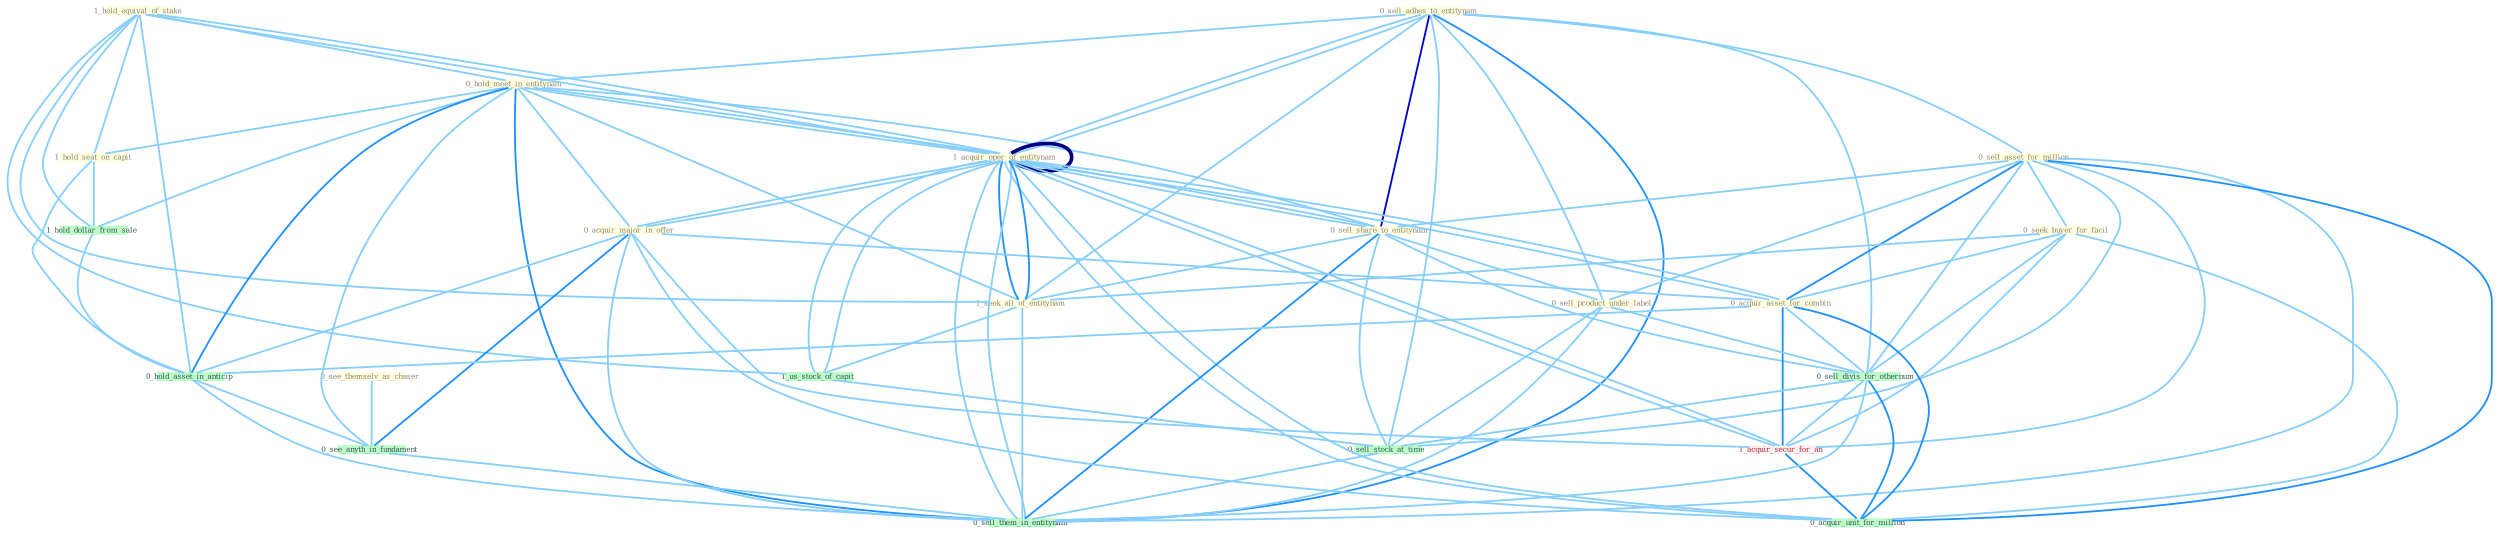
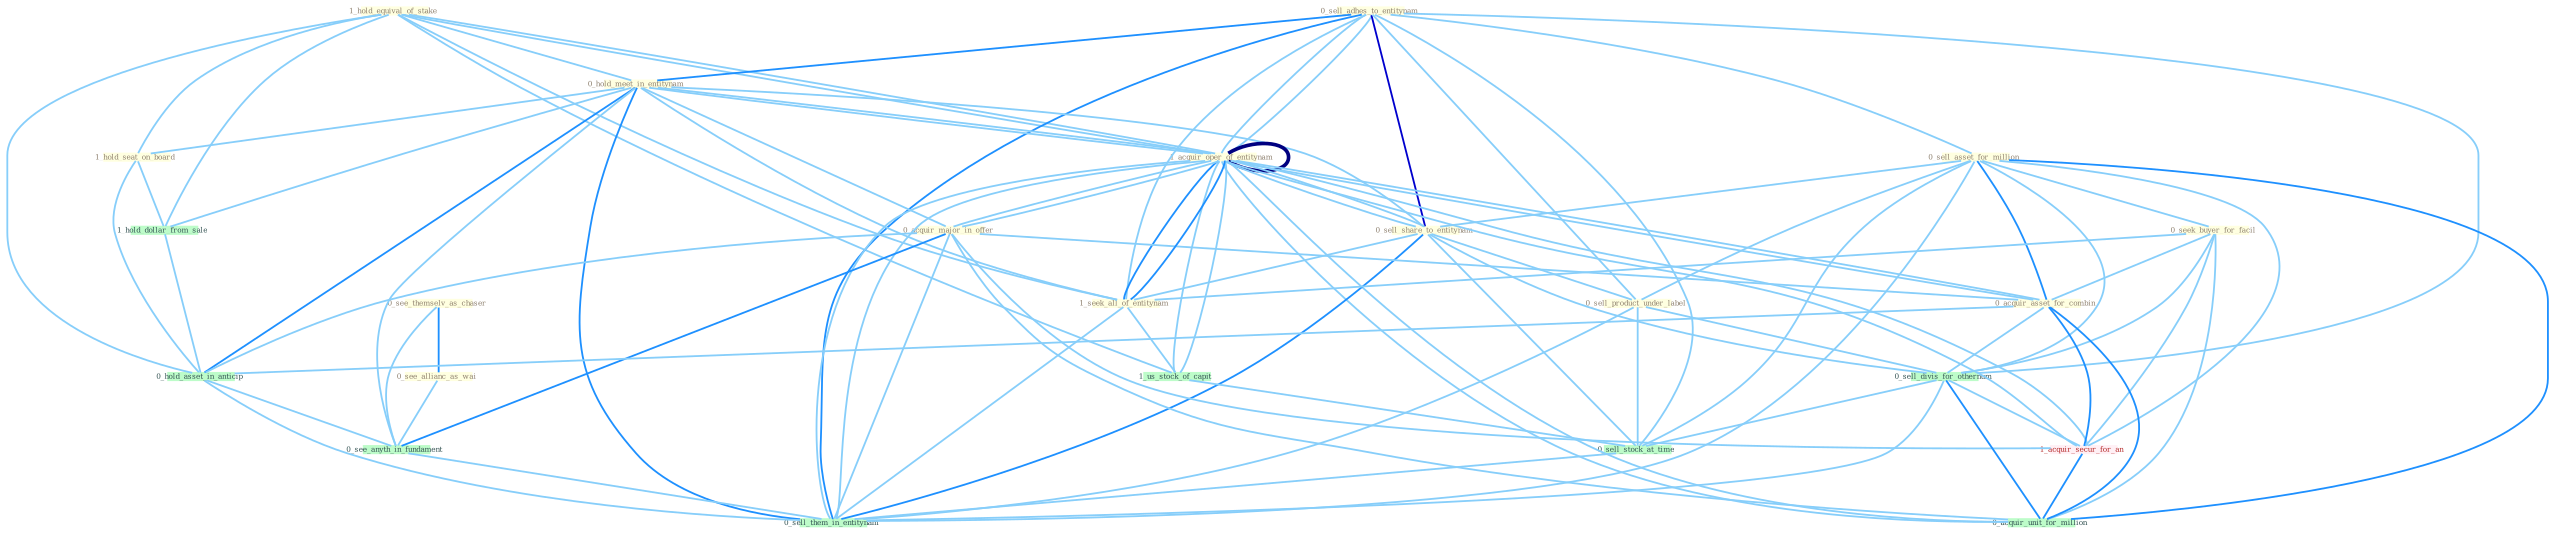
(973, 48) -> (1004, 48)
(94, 157) -> (137, 157)
none -> (439, 377)
